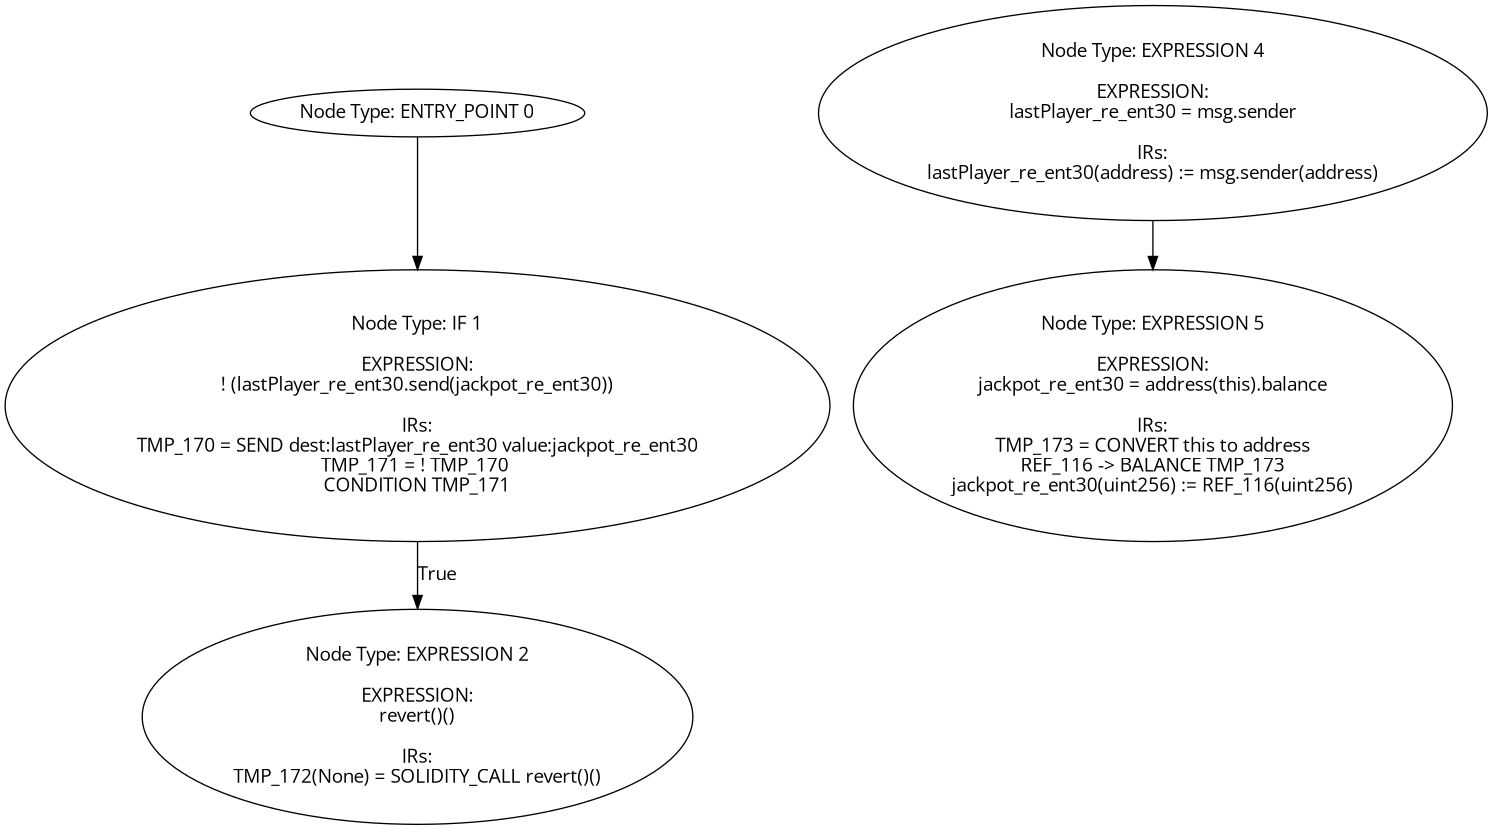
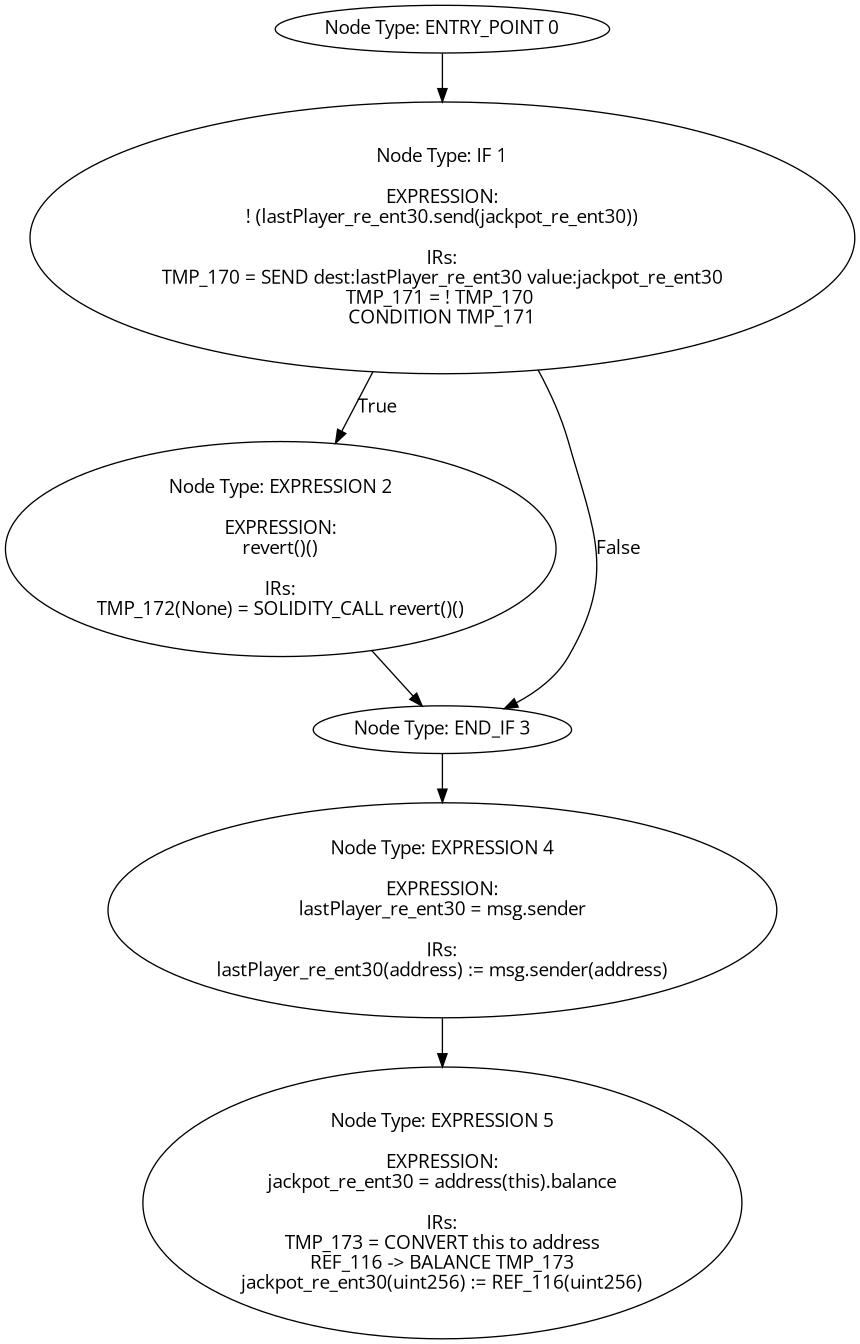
none -> (442, 730)
